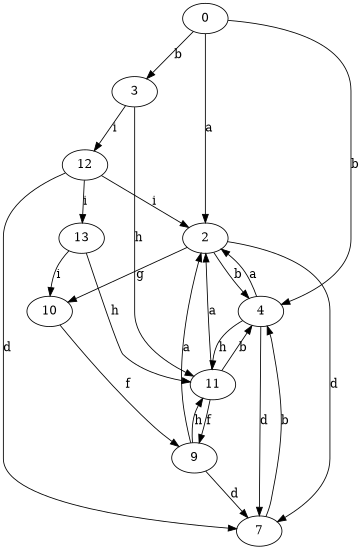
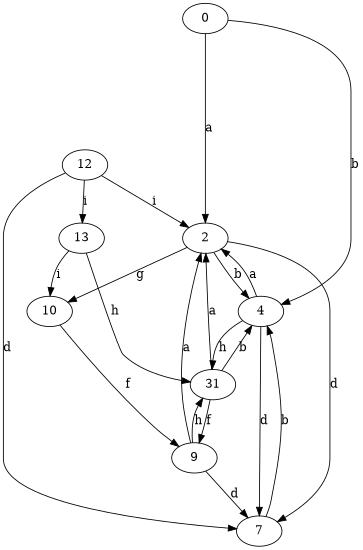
(135, 92) -> none
(213, 385) -> (213, 385)
